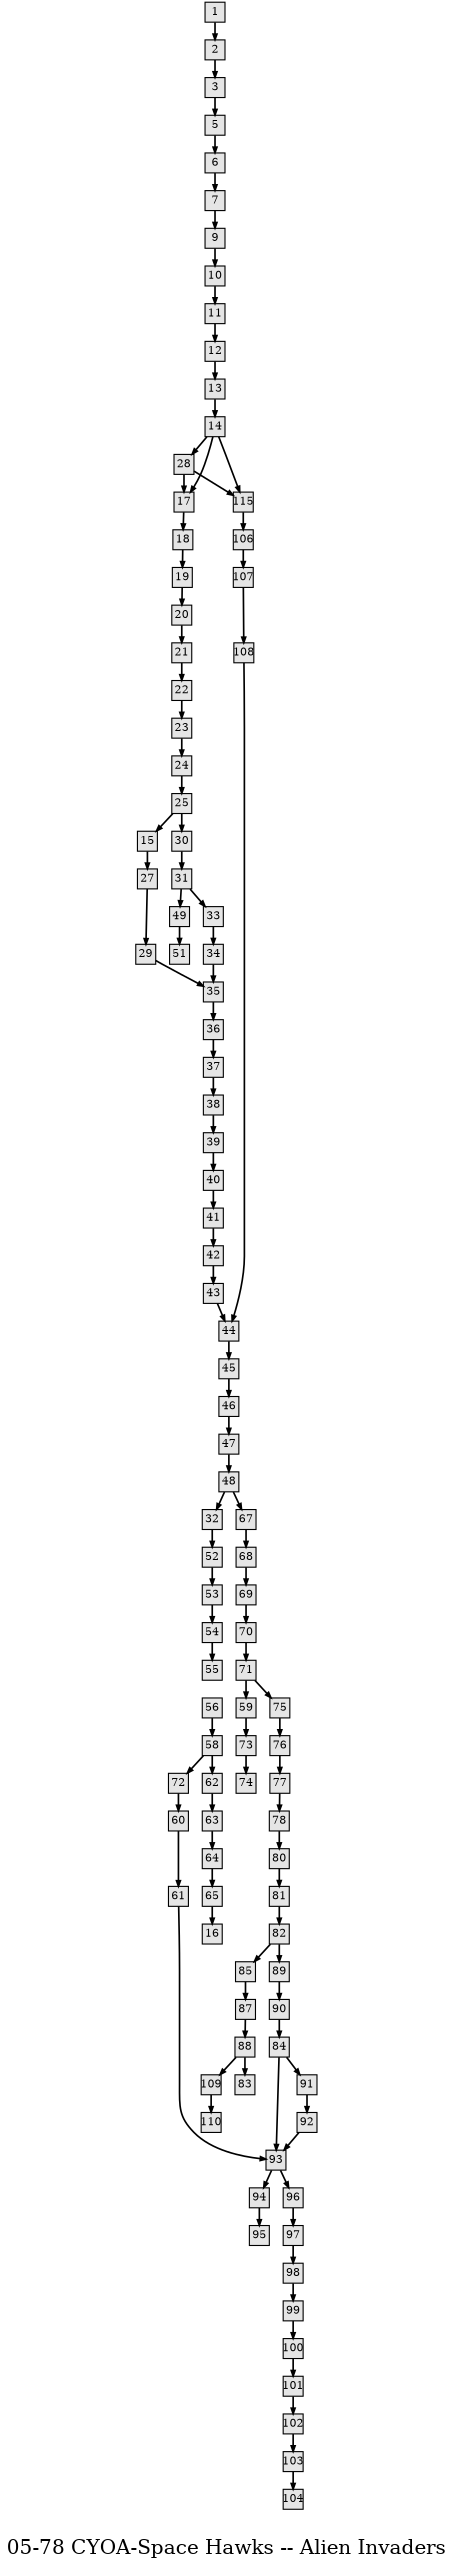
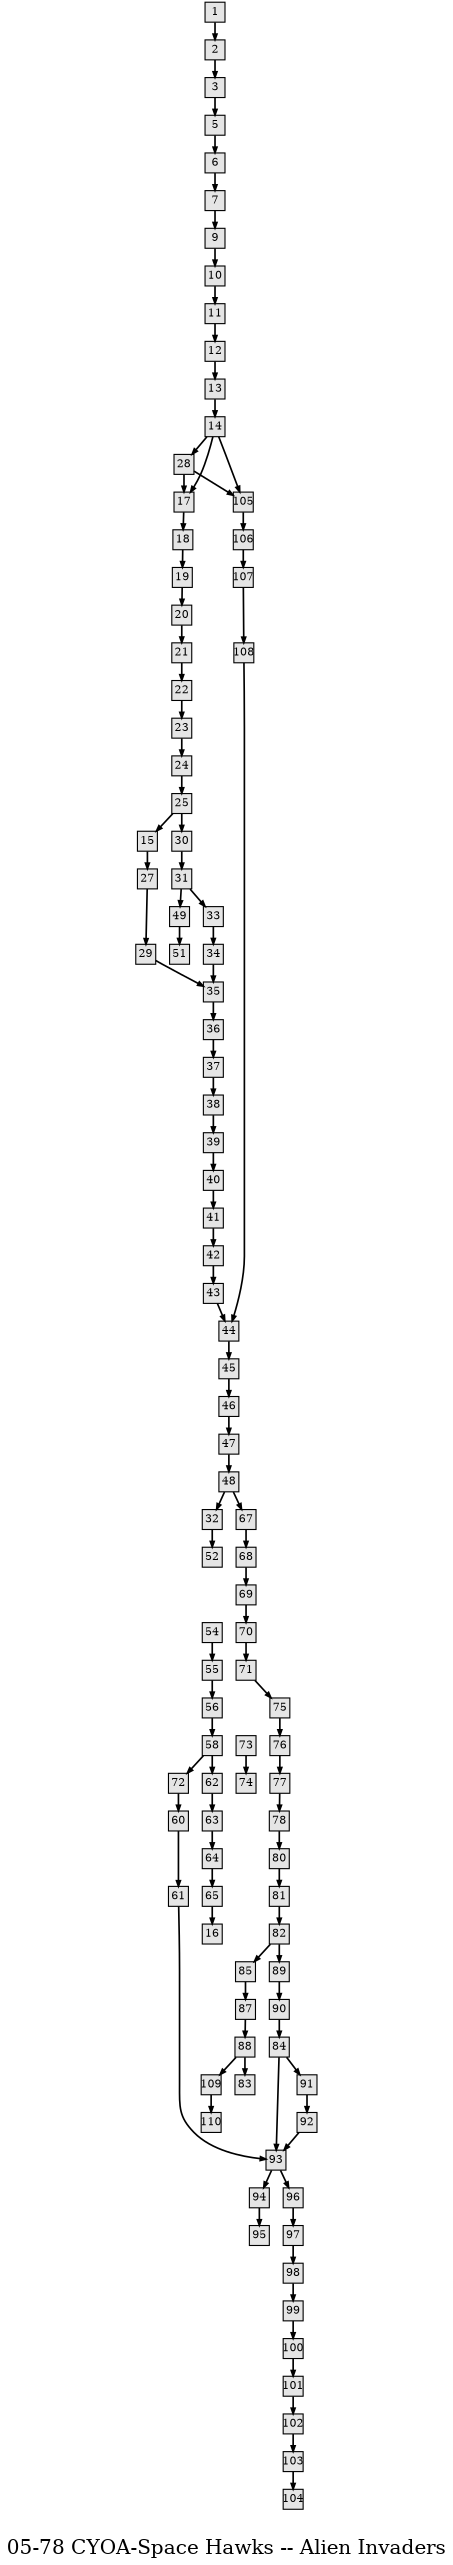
(243, 502) -> (243, 502)
(212, 1595) -> none
none -> (212, 1686)
(246, 1708) -> none
